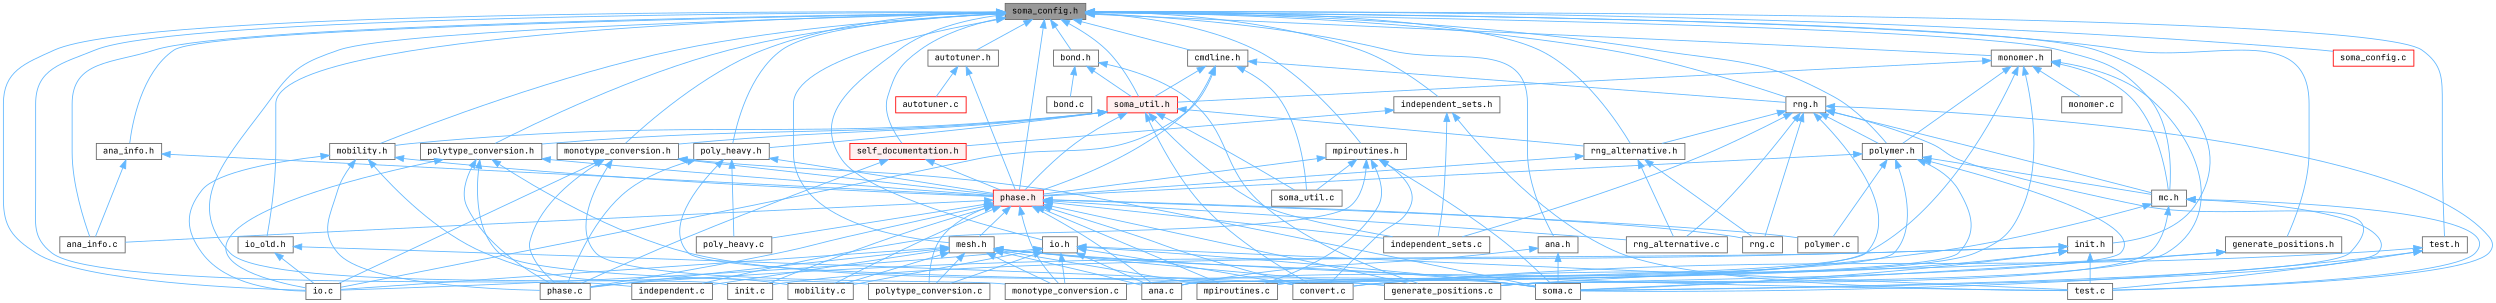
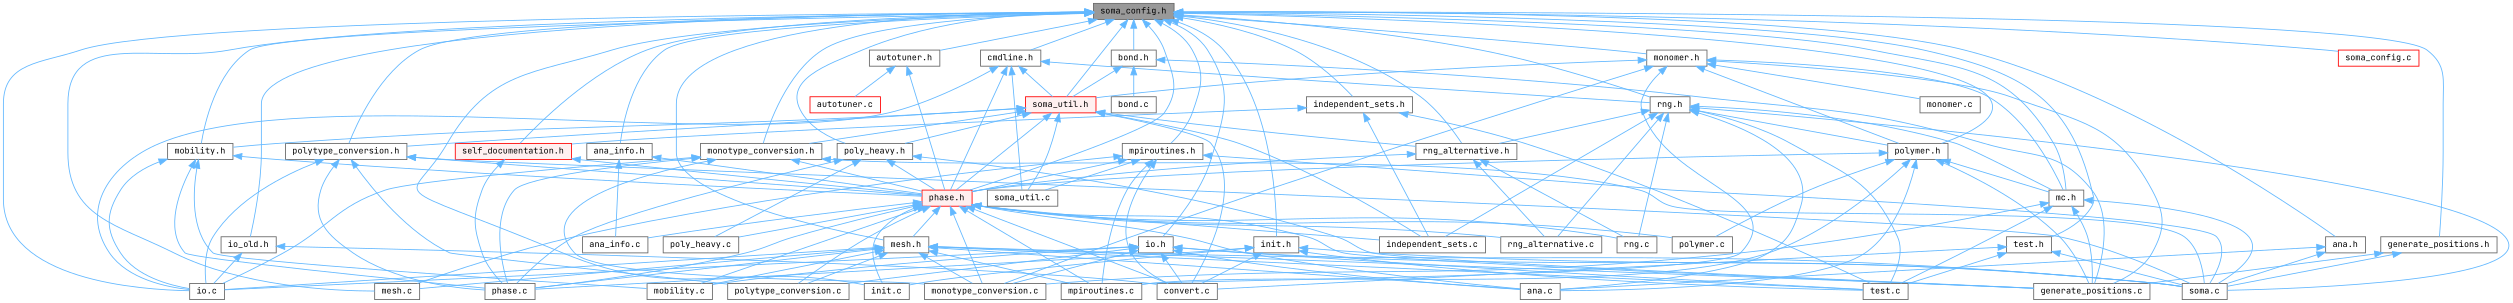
(453, 26) -> none
(672, 291) -> (397, 291)
